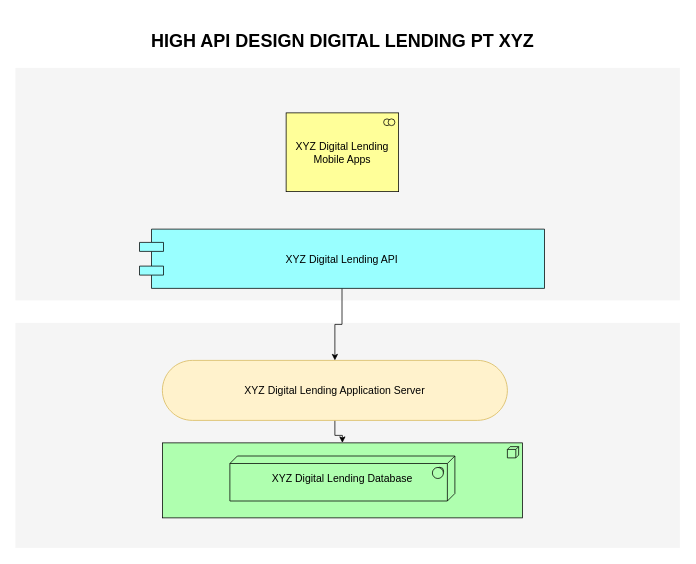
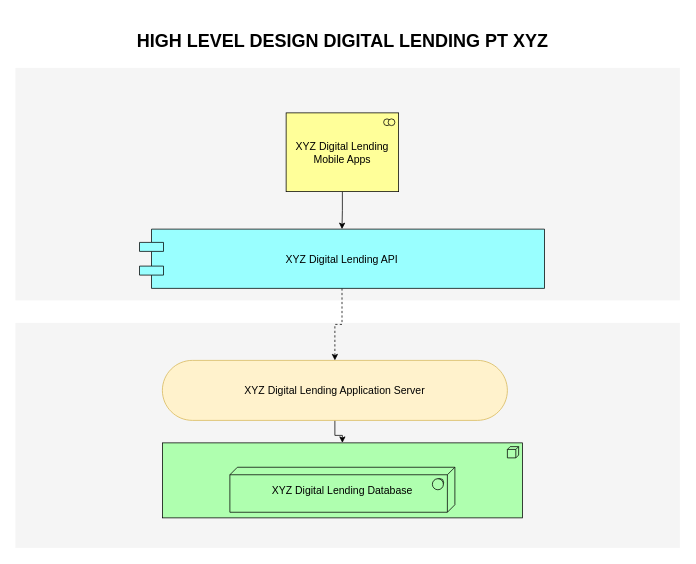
(343, 42) -> (343, 42)
none -> (342, 207)
(342, 324) -> (342, 324)
(342, 479) -> (342, 490)
